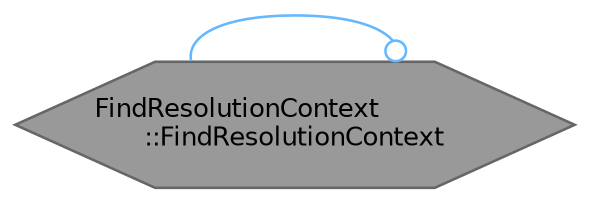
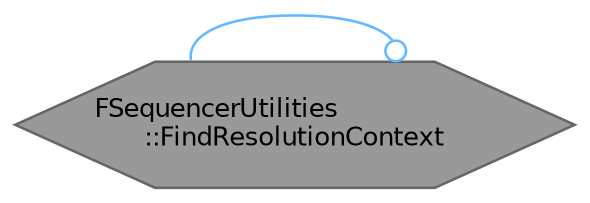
(295, 125) -> (295, 125)
